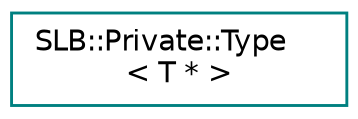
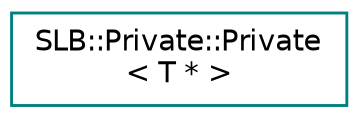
(179, 59) -> (179, 59)
